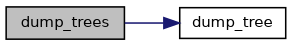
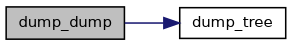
(65, 23) -> (65, 23)
